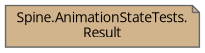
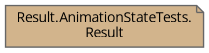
(102, 26) -> (105, 26)
